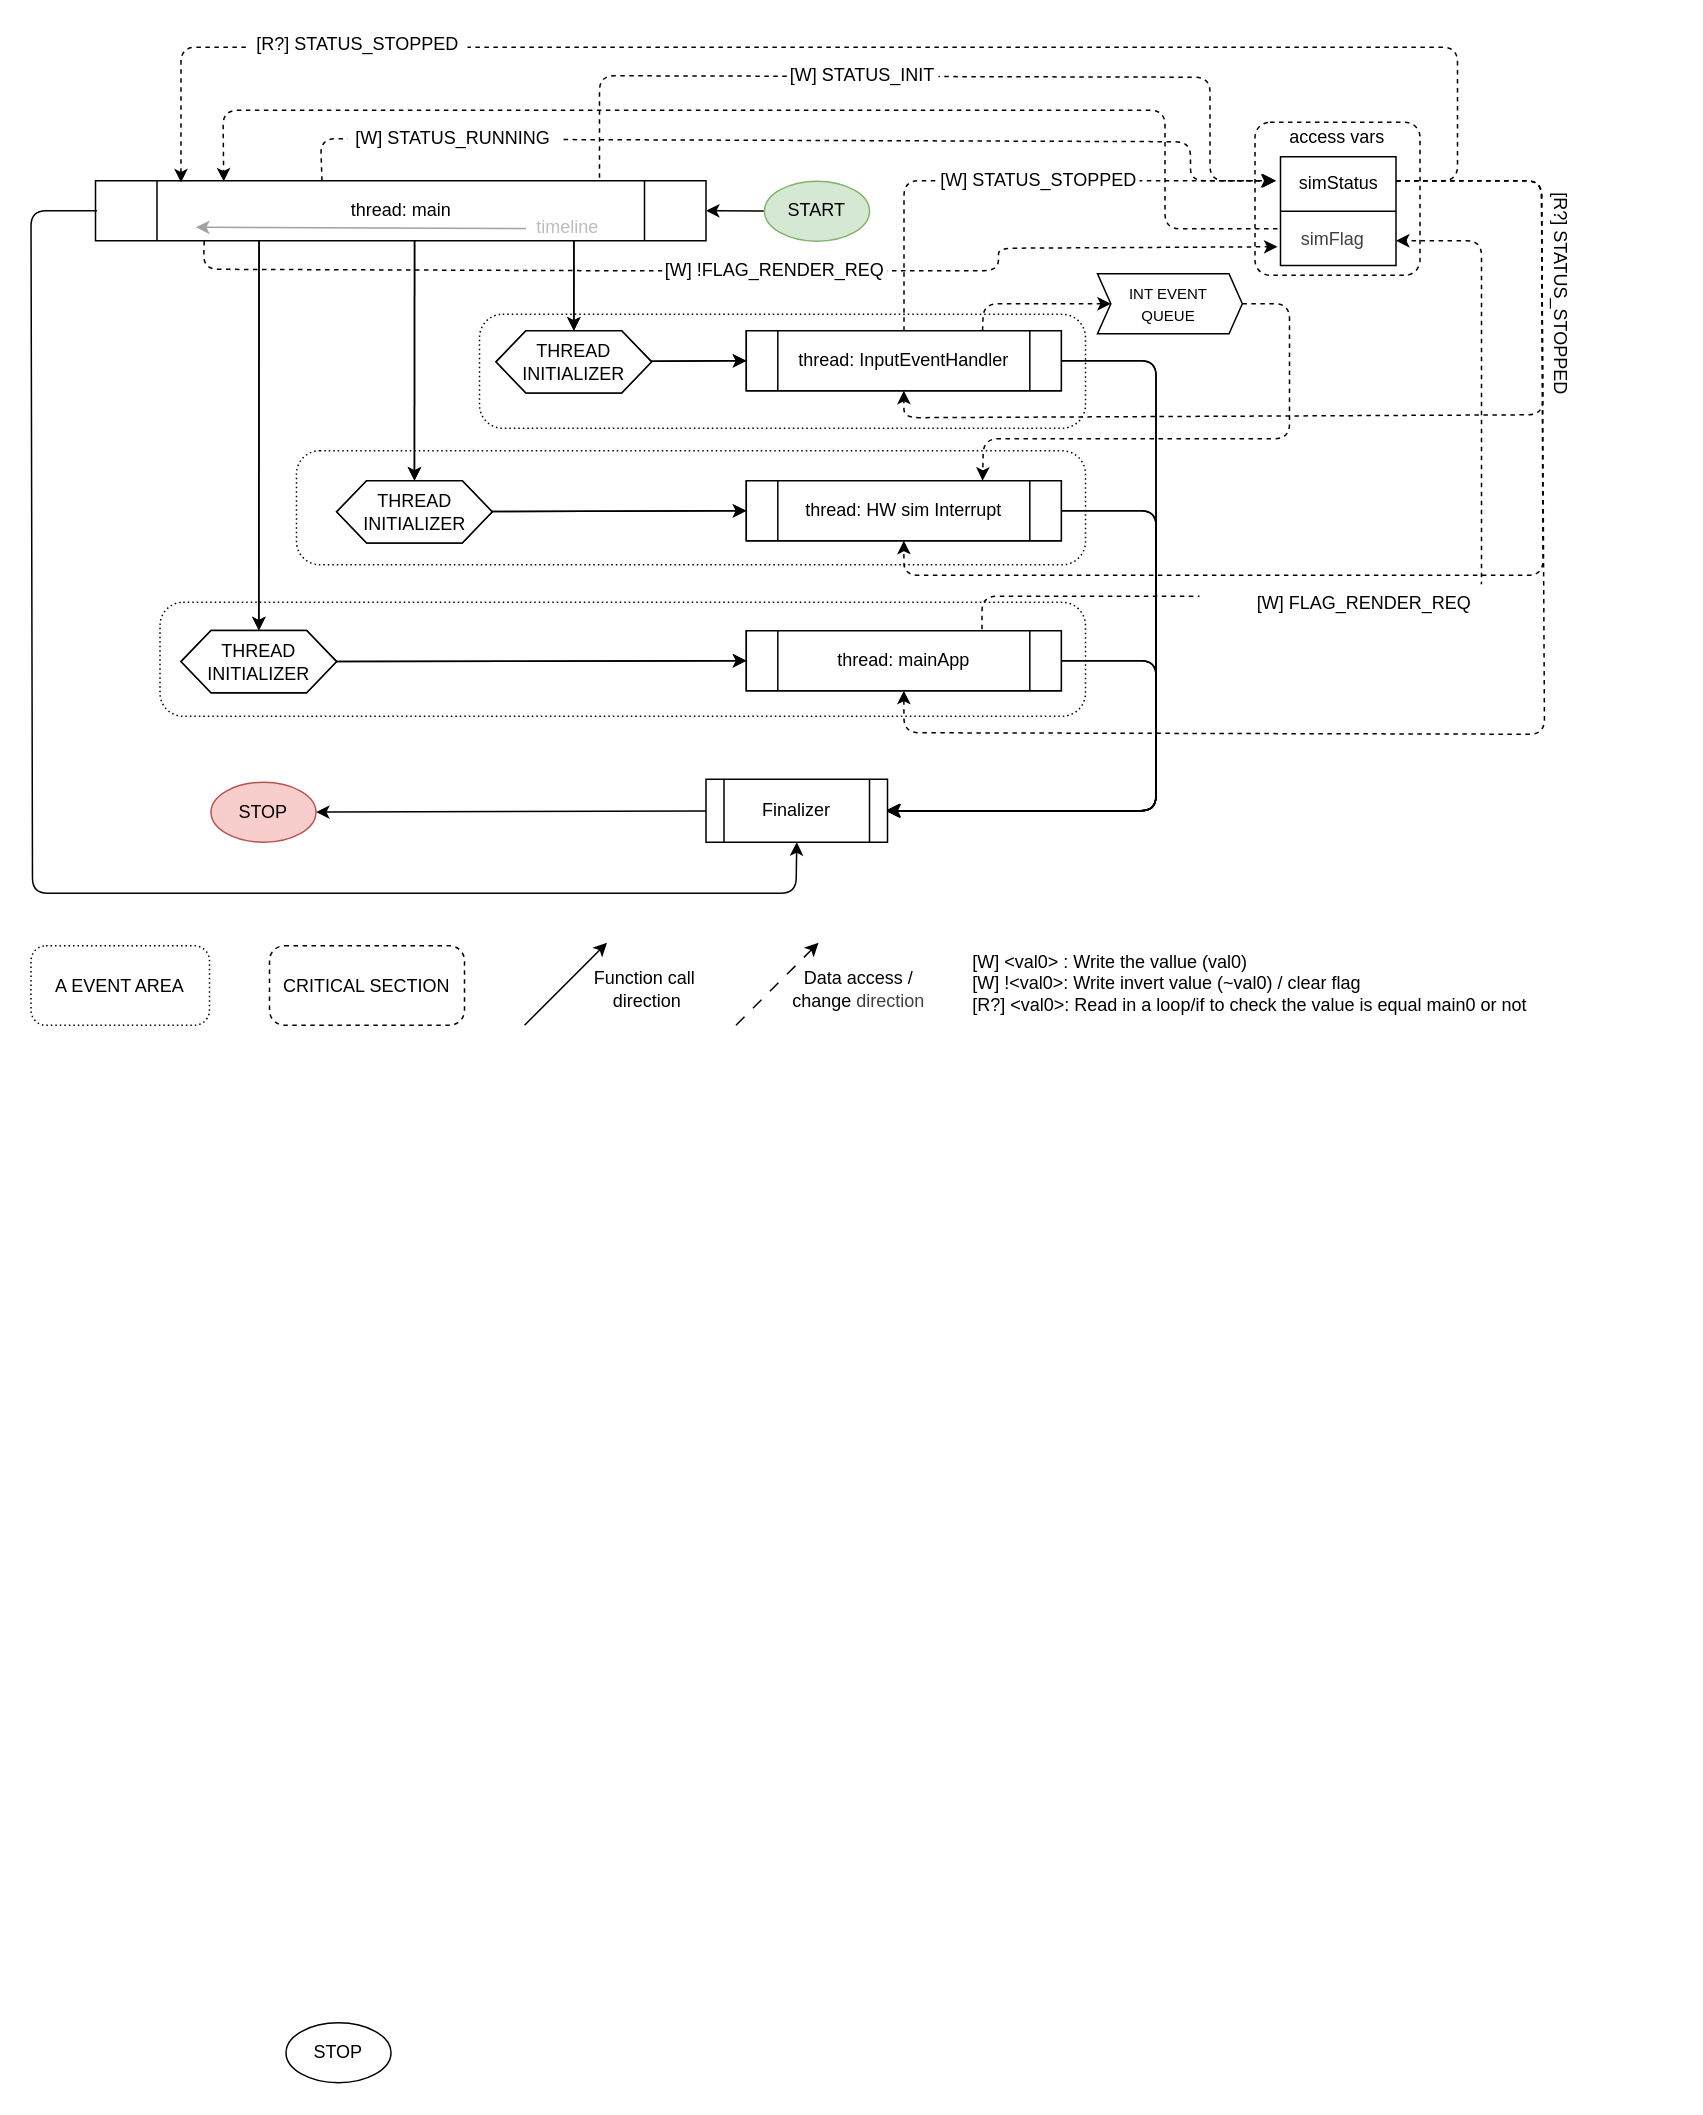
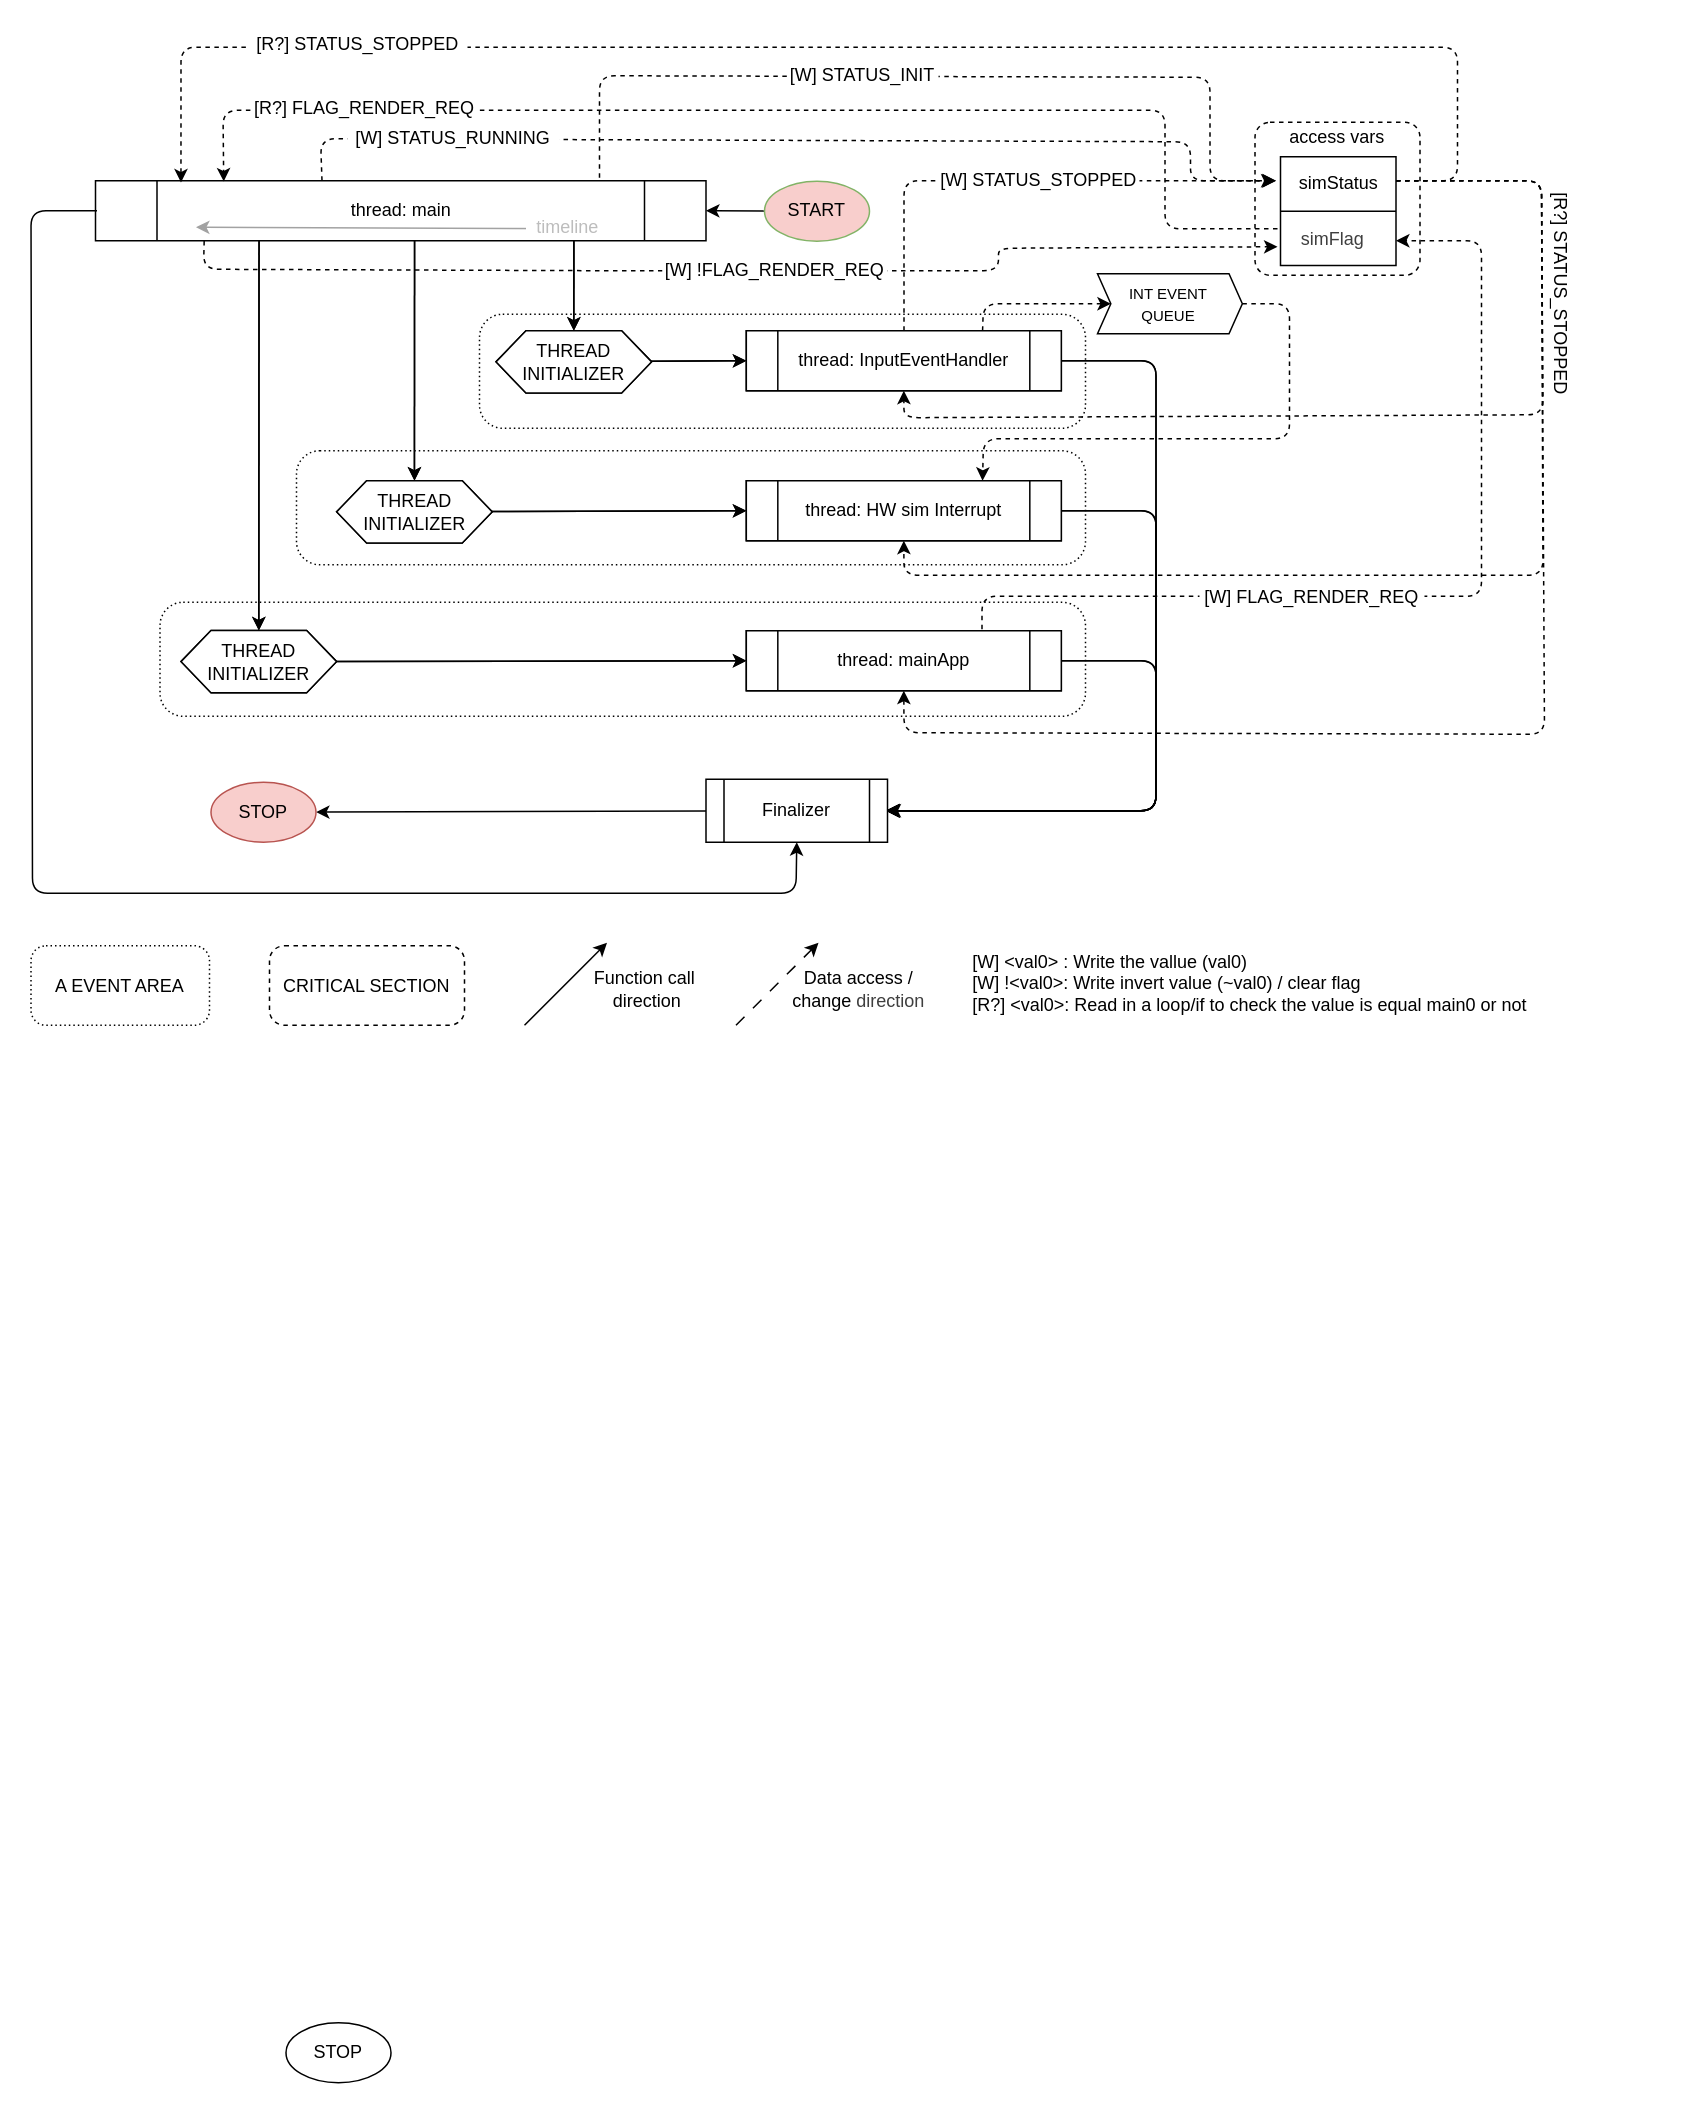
none -> (365, 108)
(817, 211) -> (817, 211)
(1364, 603) -> (1312, 597)
